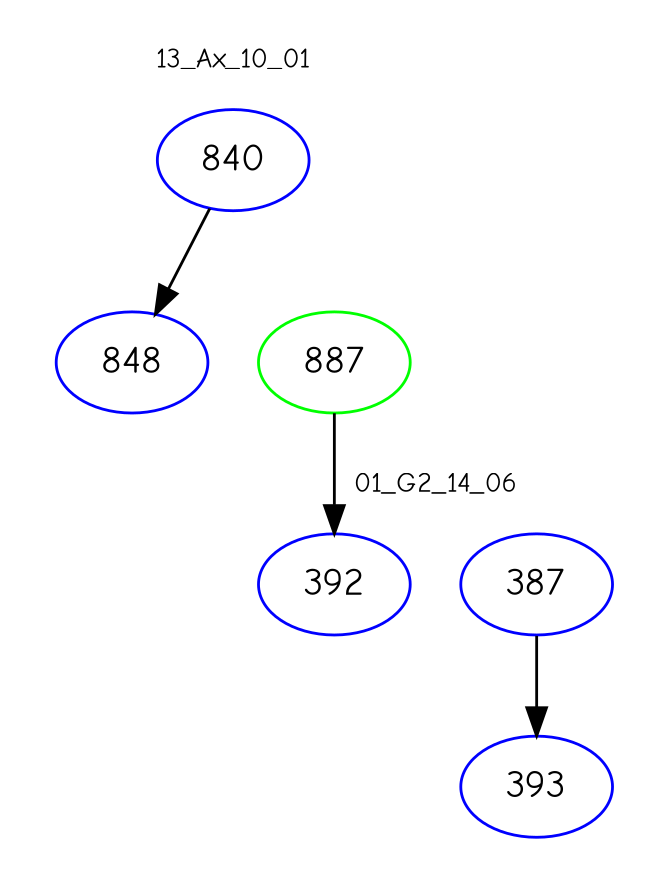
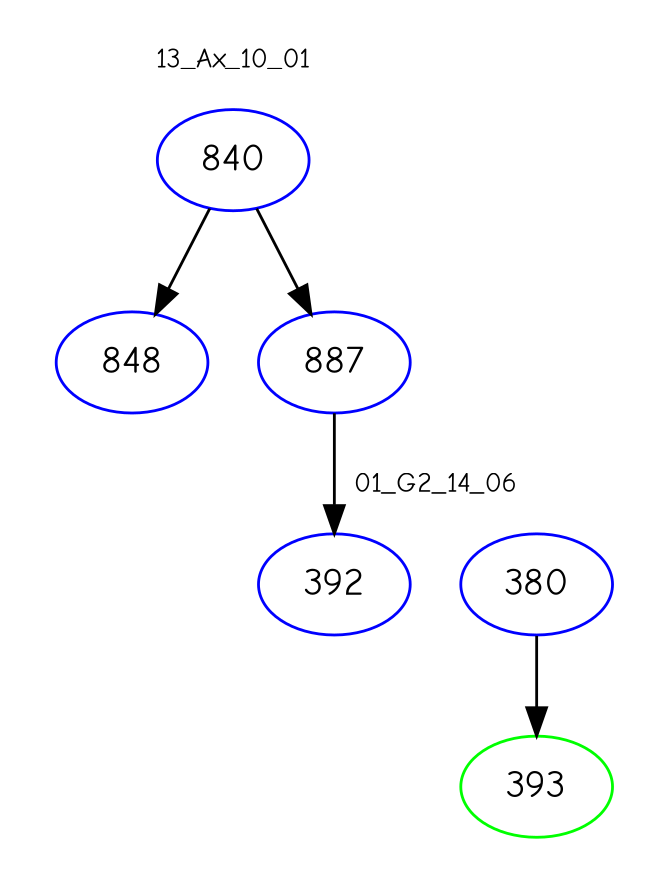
none -> (277, 249)
(334, 362) -> (334, 362)
(537, 584) -> (537, 584)
(537, 787) -> (537, 787)
